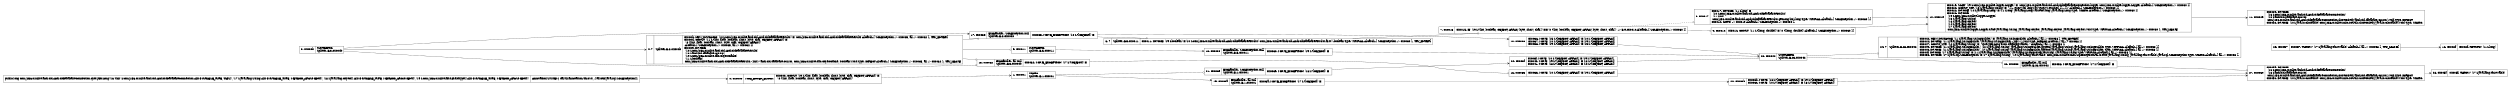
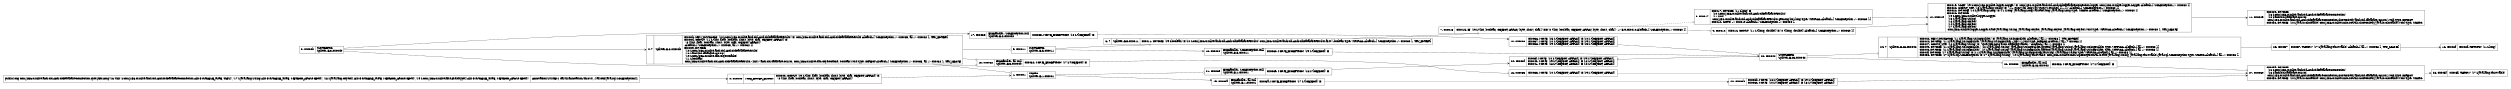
(1122, 38) -> (1102, 46)
(970, 39) -> (971, 68)
none -> (2256, 47)
(1688, 60) -> (1689, 58)
